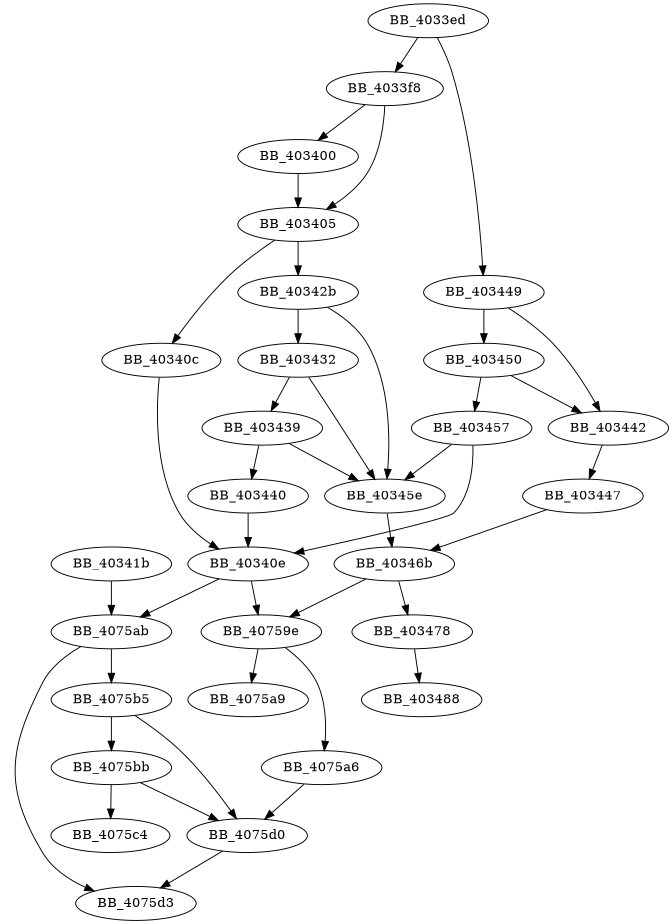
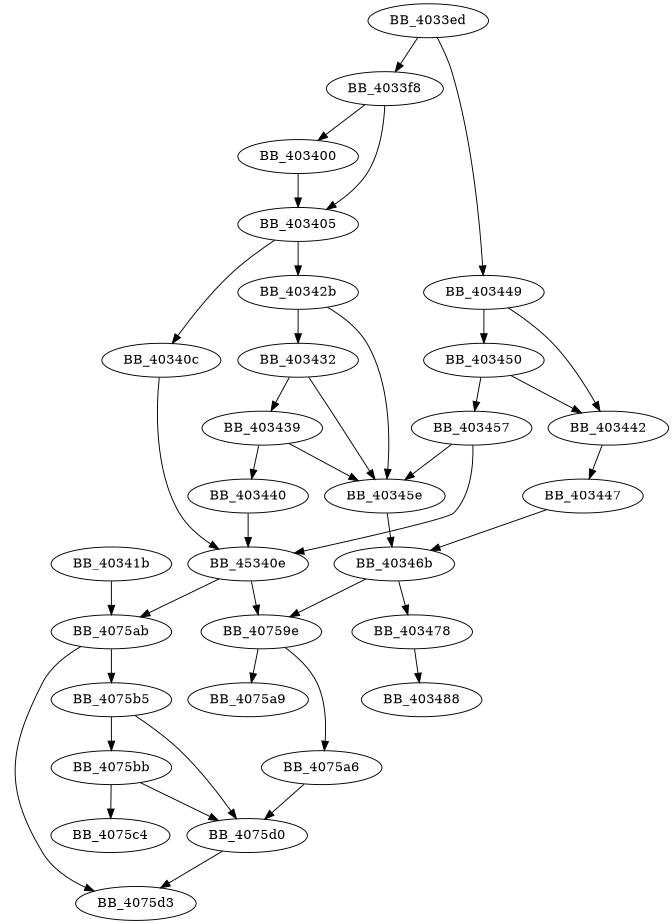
(248, 564) -> (248, 564)
